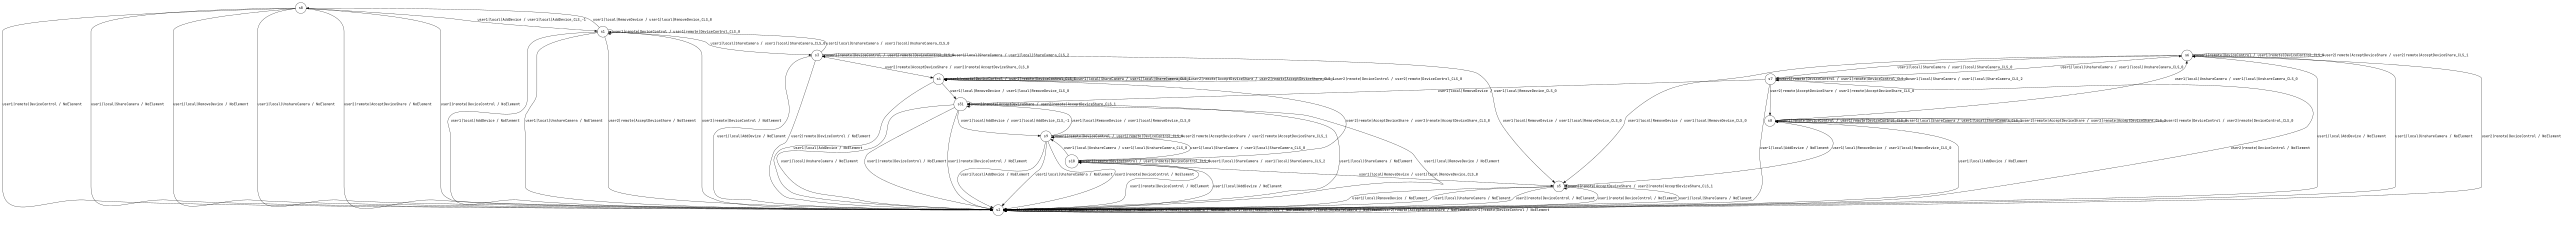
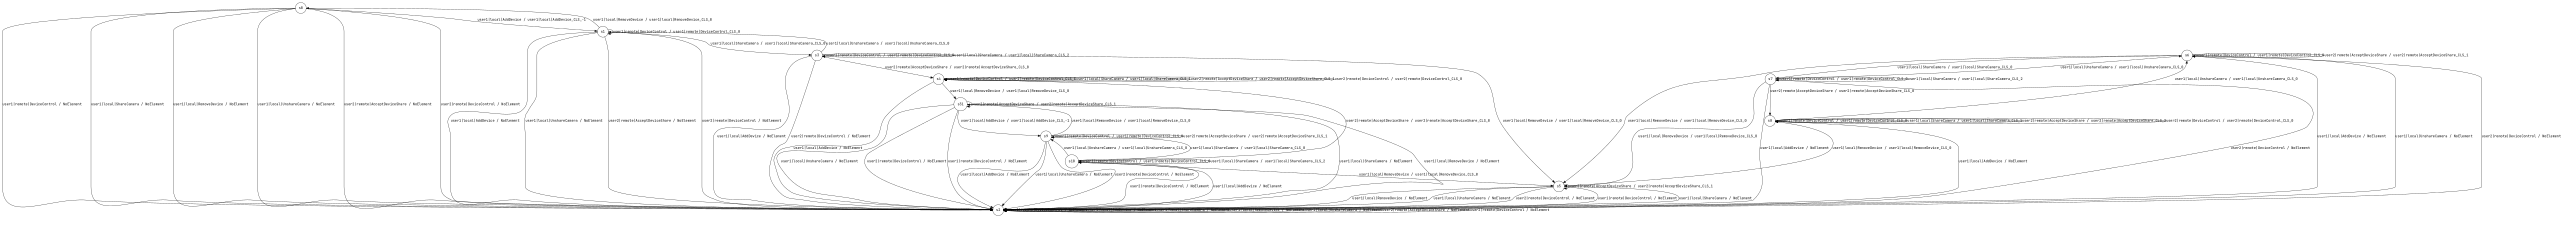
(1367, 92) -> (1663, 128)
